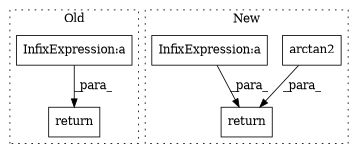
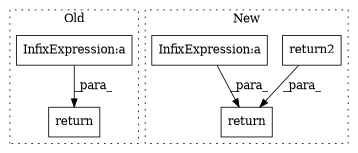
(312, 50) -> (312, 50)
